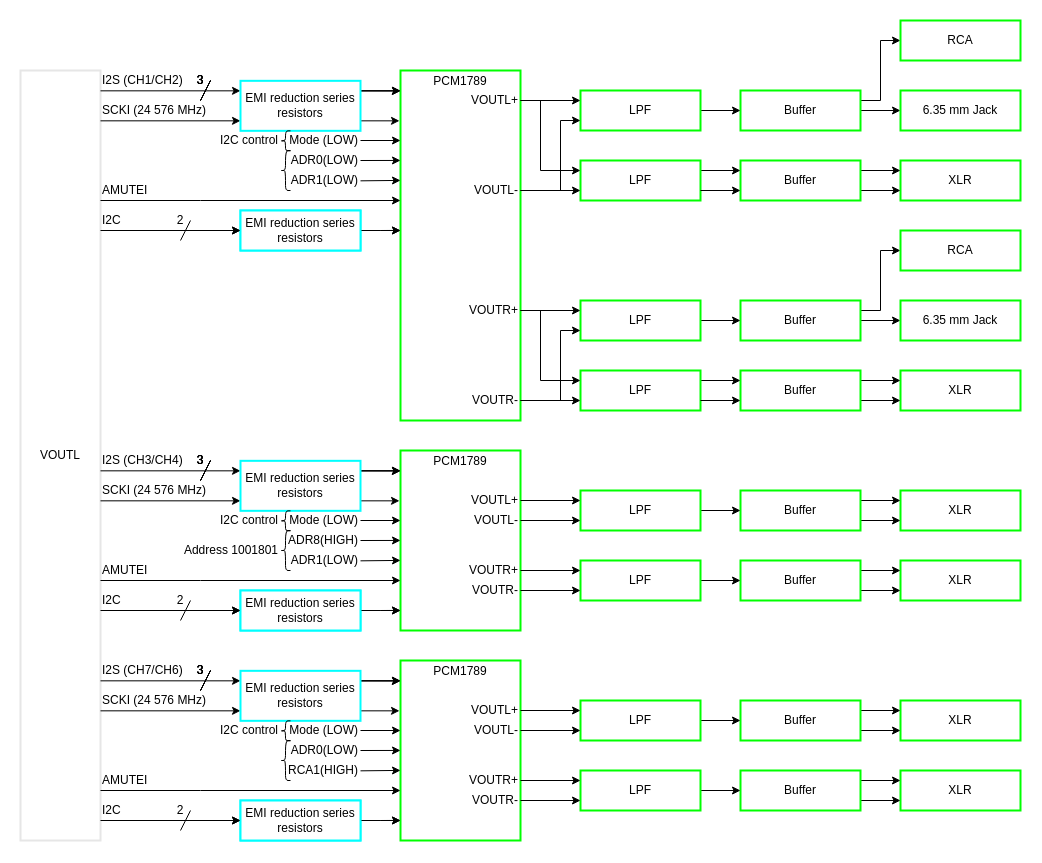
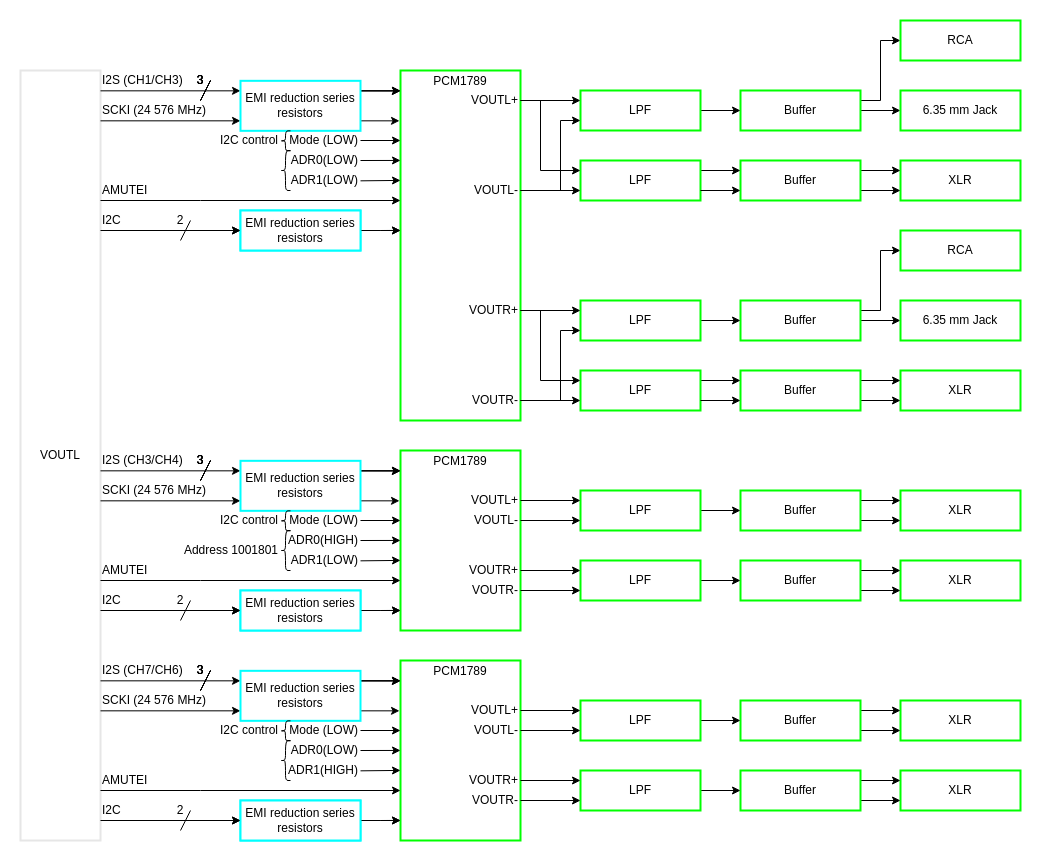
(145, 81) -> (145, 81)
(325, 541) -> (325, 541)
(325, 771) -> (325, 771)
